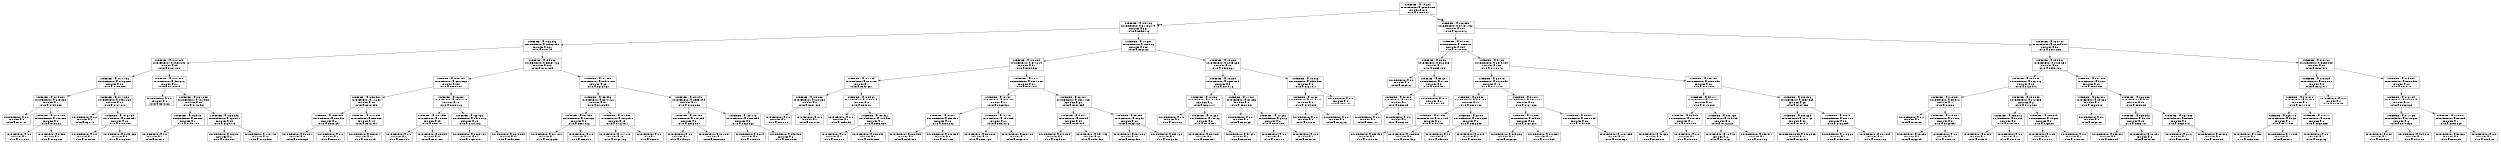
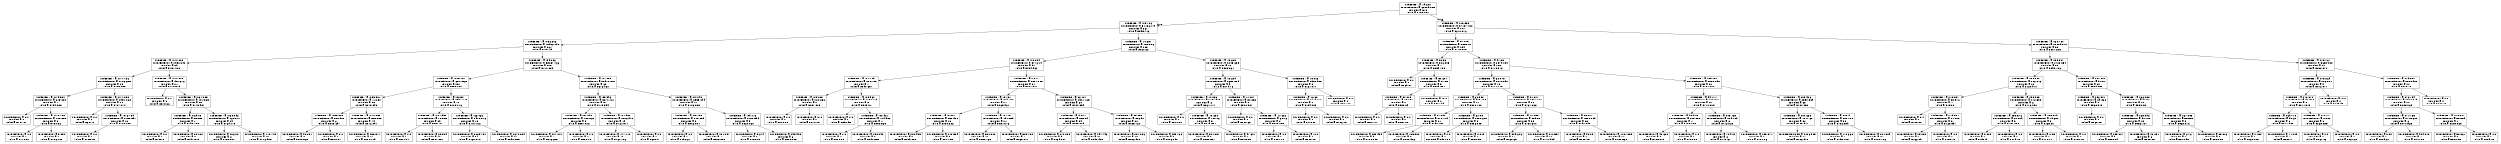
none -> (2436, 101)
(120, 137) -> none
none -> (188, 137)
(649, 137) -> (649, 137)
(1438, 137) -> (1438, 137)
none -> (1580, 137)
none -> (2347, 137)
